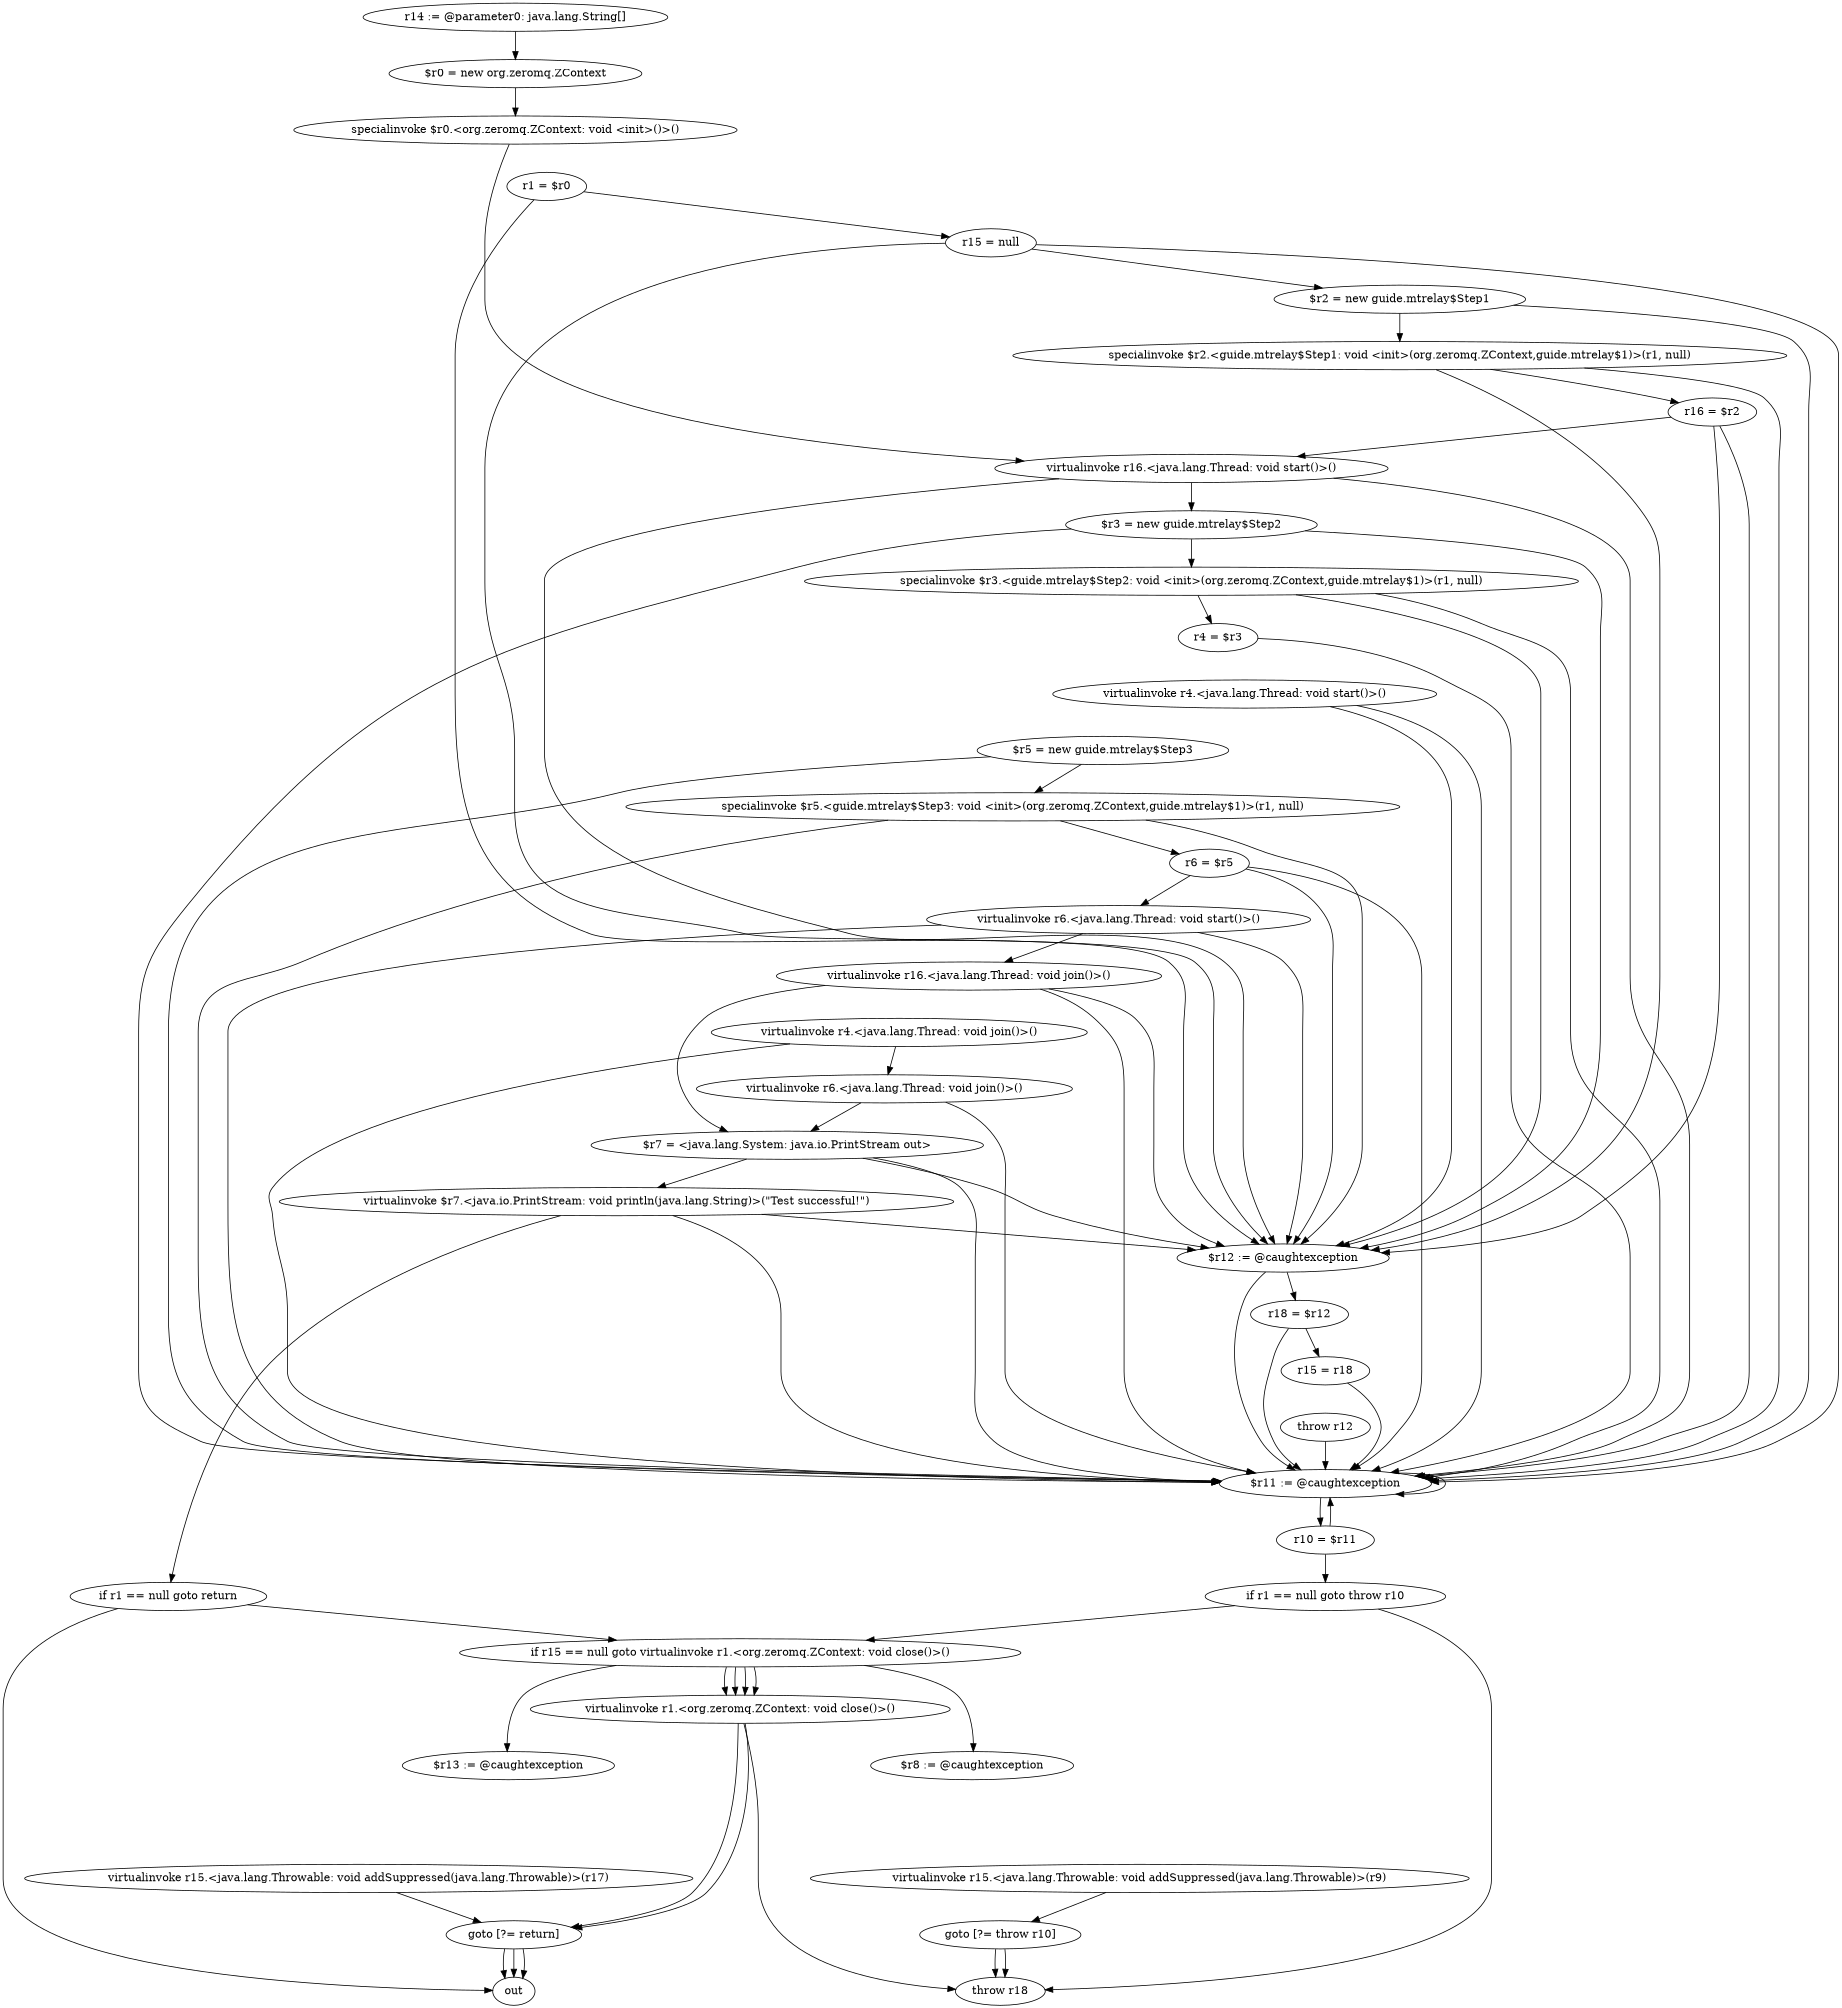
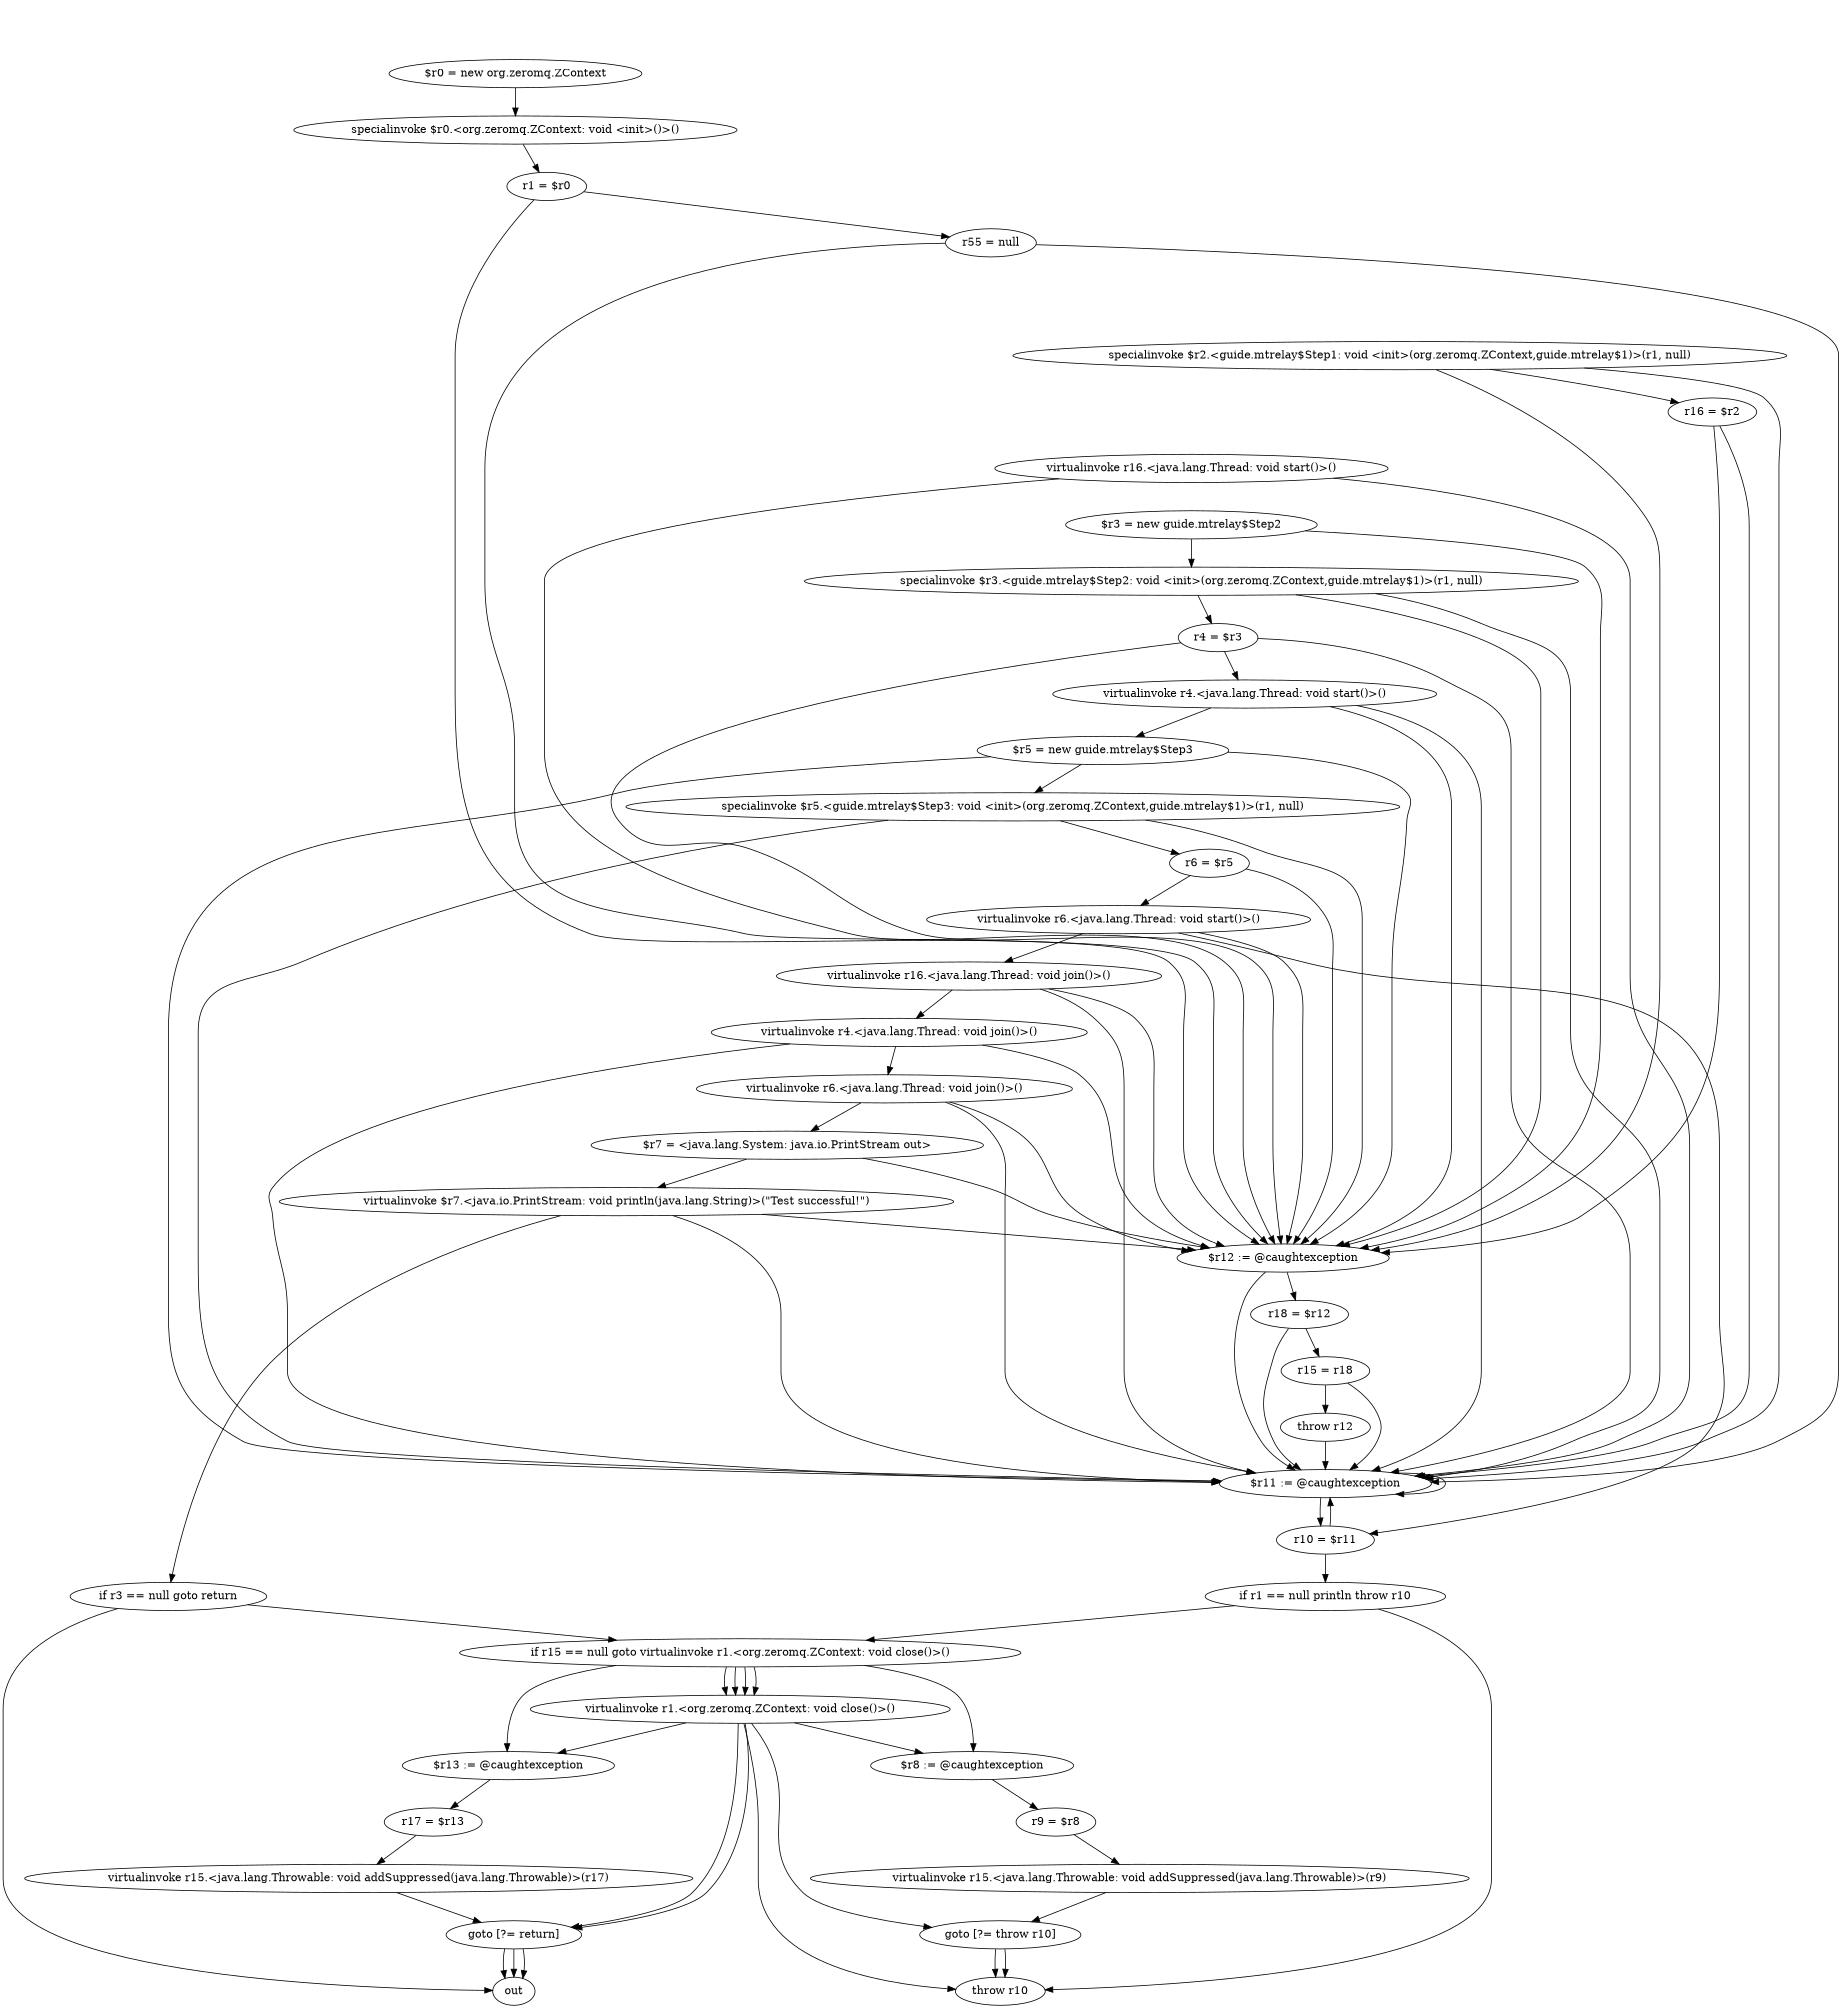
(515, 17) -> none
(991, 243) -> (991, 243)
(1400, 299) -> none
(650, 410) -> (529, 155)
(1488, 436) -> none
(1191, 493) -> none
none -> (1230, 662)
none -> (1177, 721)
none -> (772, 858)
none -> (1393, 938)
(701, 1022) -> (937, 1002)
(1422, 1121) -> none
none -> (1109, 1127)
none -> (1056, 1188)
(139, 1193) -> none
(238, 1330) -> (1719, 1149)
(975, 1381) -> none
none -> (1325, 1395)
(168, 1596) -> (168, 1596)
(1325, 1596) -> (1325, 1596)
none -> (626, 1737)
none -> (855, 1737)
none -> (433, 1822)
none -> (1056, 1822)
none -> (787, 1870)
(1000, 1991) -> (1000, 1991)
